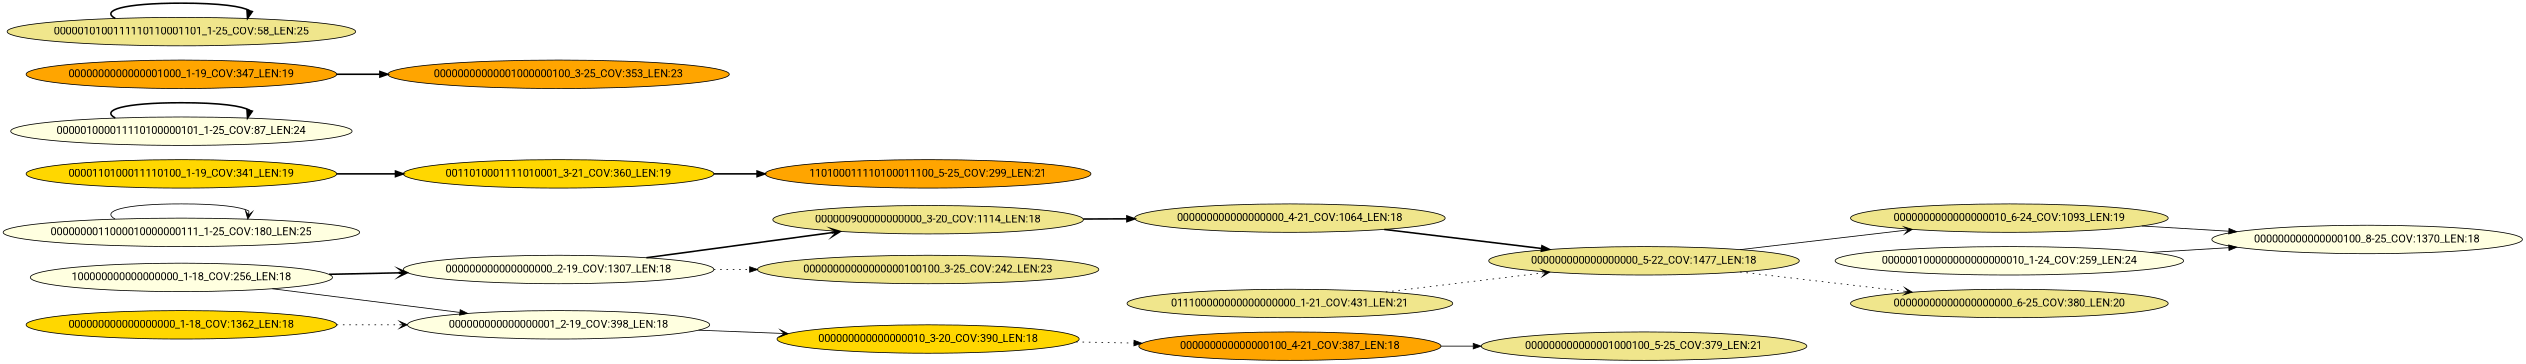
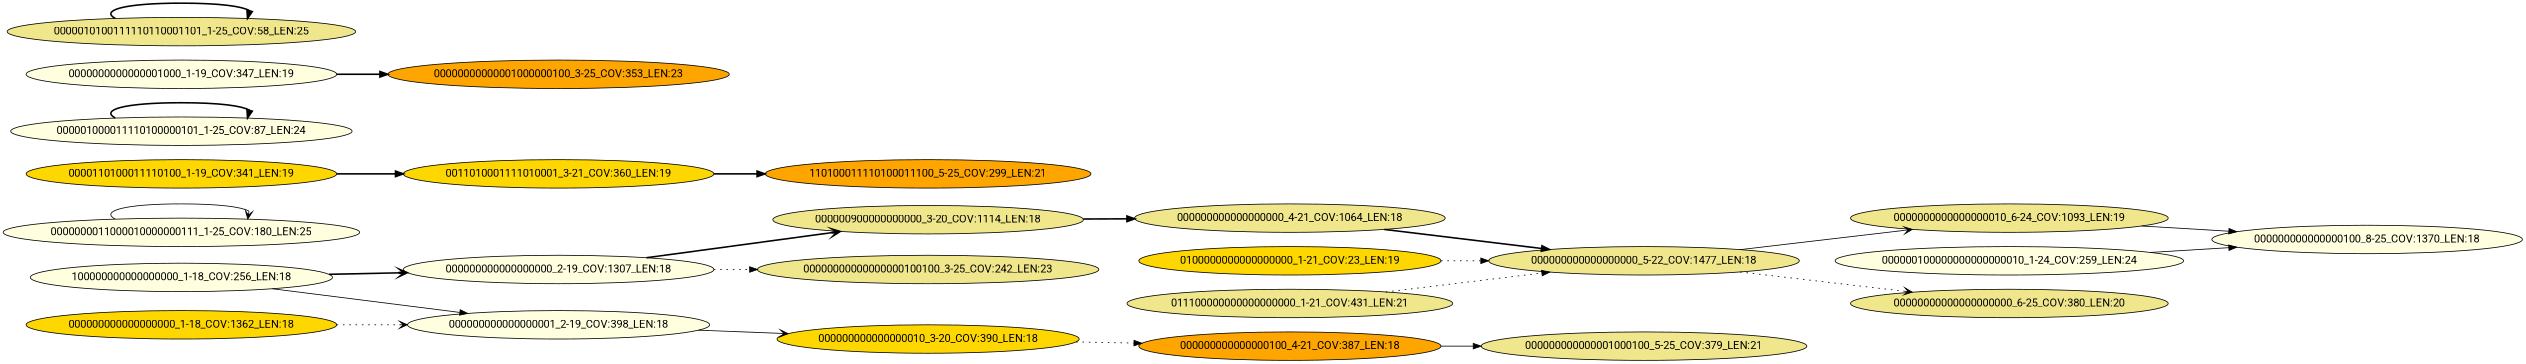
(181, 74) -> (181, 74)
none -> (1290, 261)
(1464, 283) -> (1464, 283)
